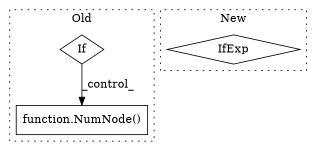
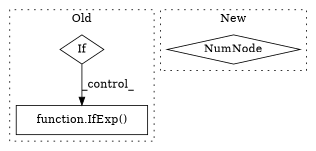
(234, 49) -> (234, 49)
(82, 120) -> (82, 120)
